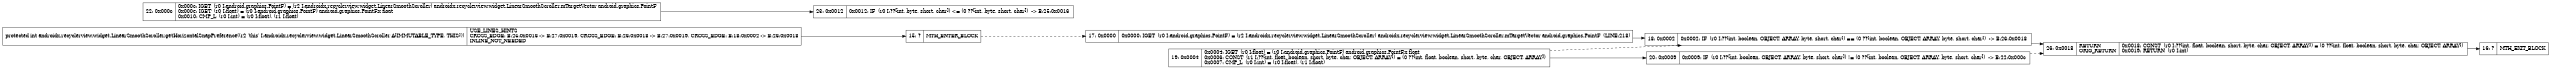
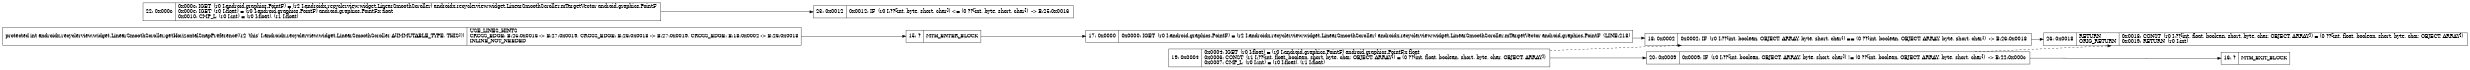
(1032, 36) -> (1032, 36)
(2472, 49) -> (2124, 58)
